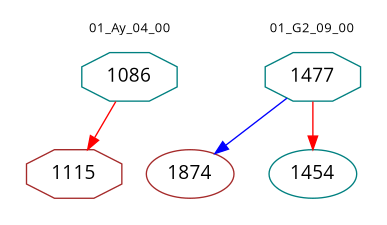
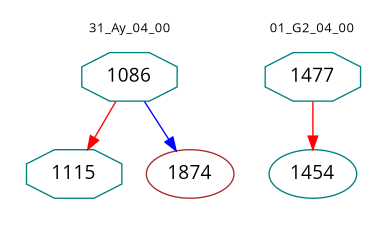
(130, 29) -> (130, 29)
(313, 29) -> (313, 29)
(264, 116) -> (157, 120)
(74, 174) -> (74, 174)
